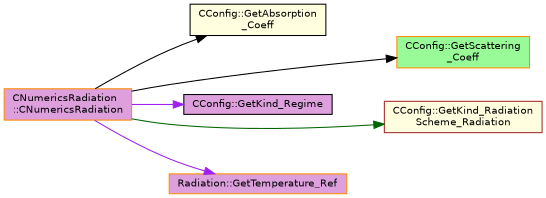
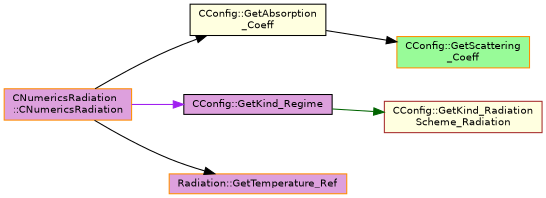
(259, 72) -> (356, 35)
(252, 128) -> (353, 110)
(148, 149) -> (148, 149)
